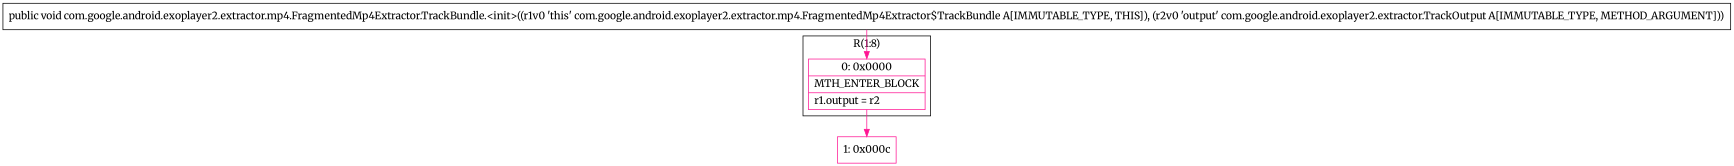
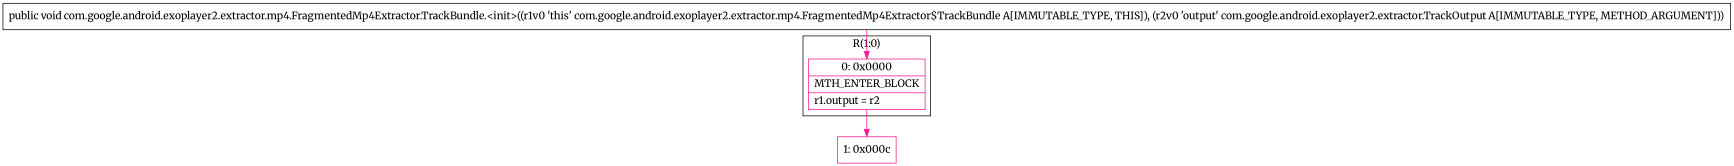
(867, 44) -> (867, 44)
